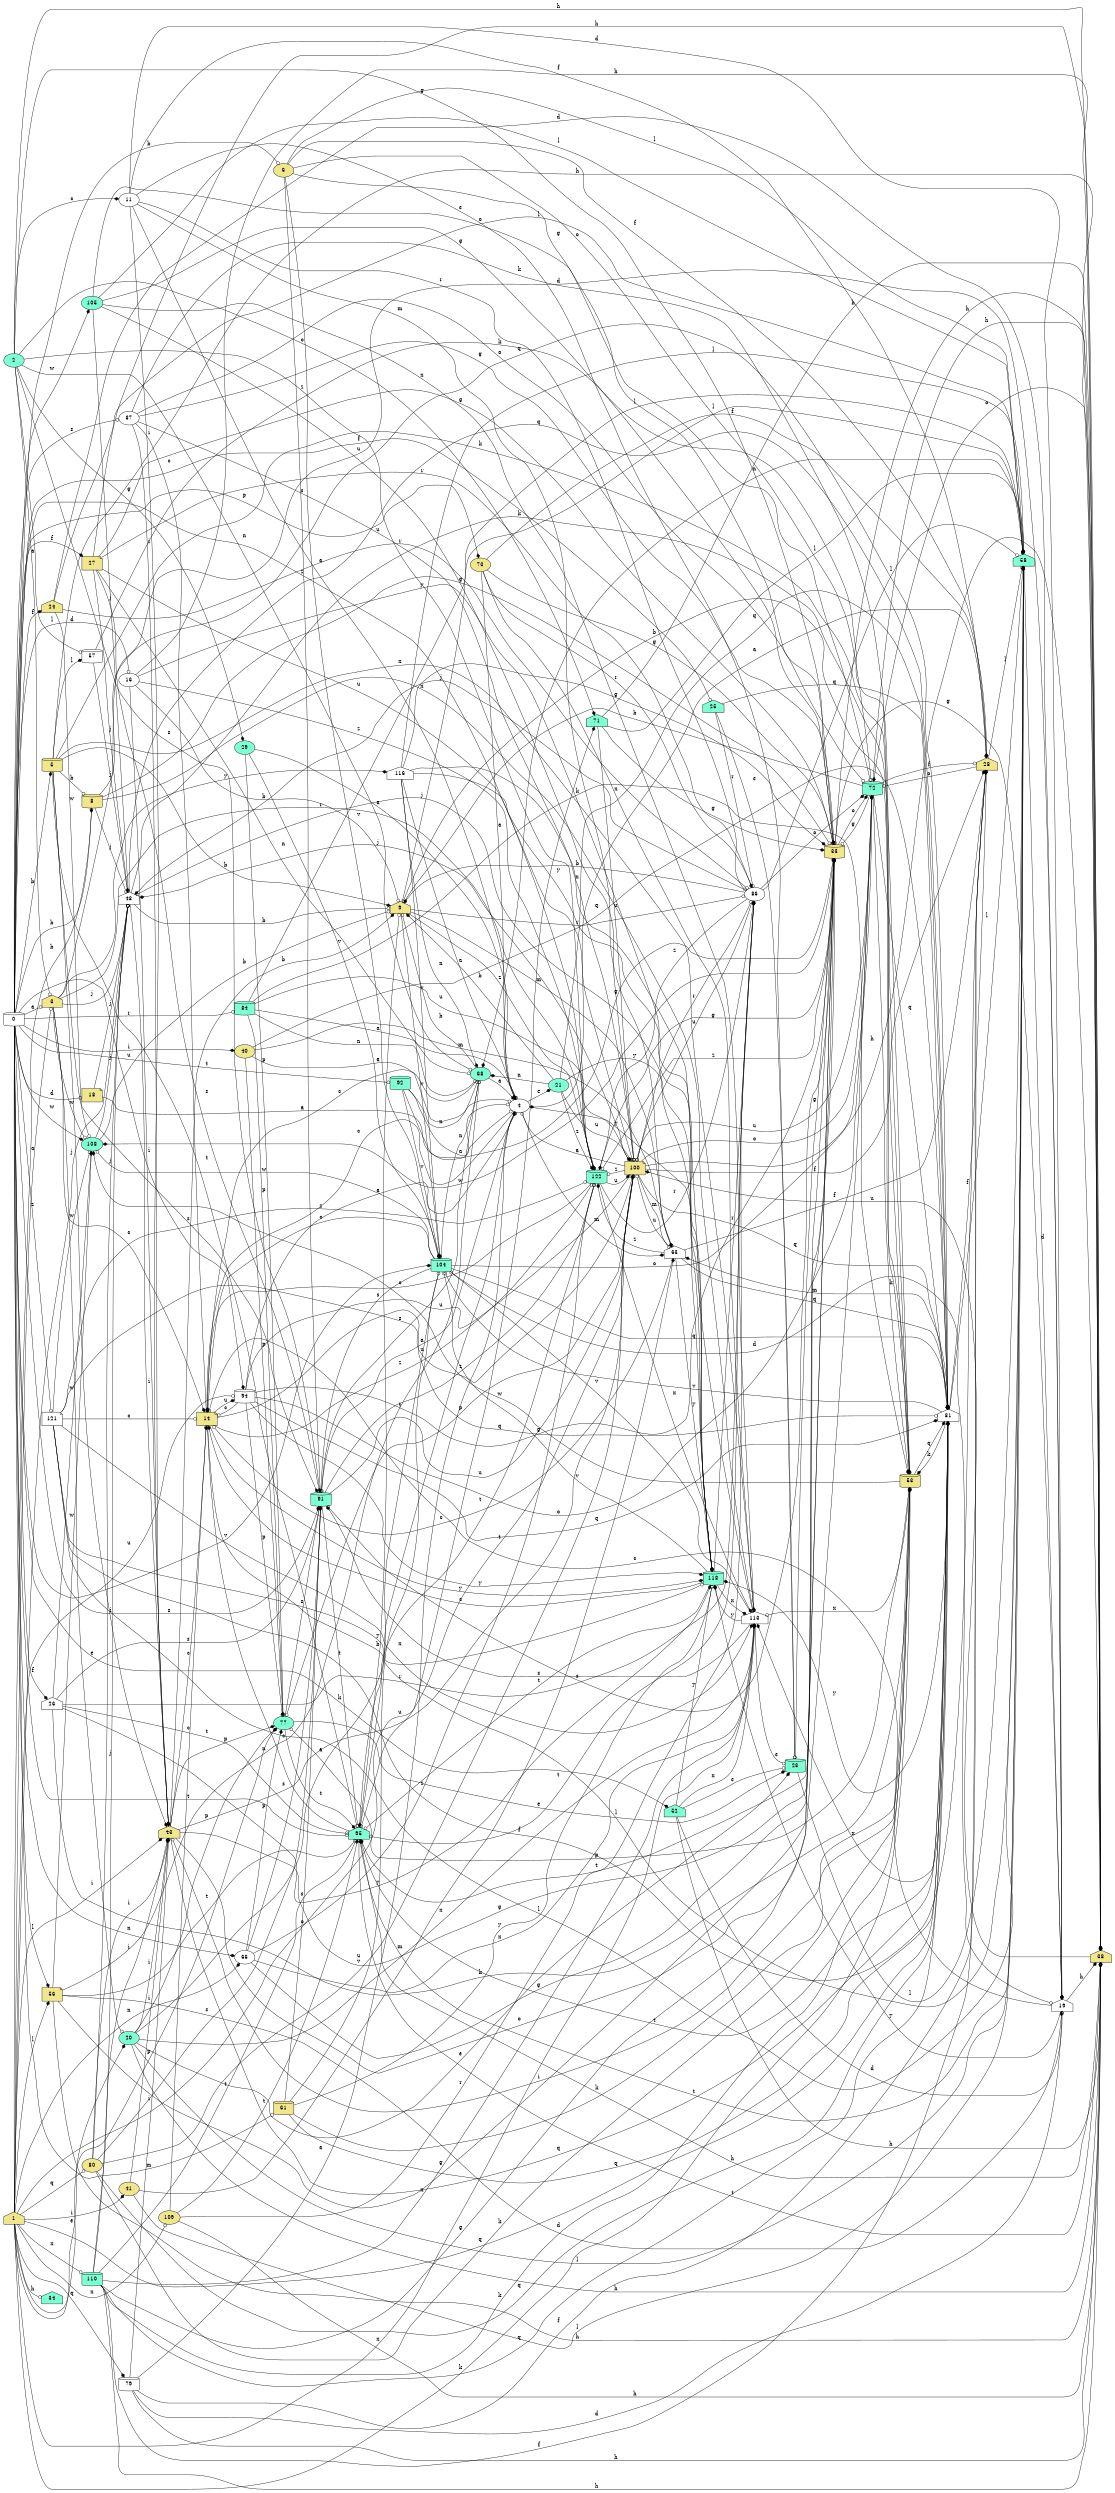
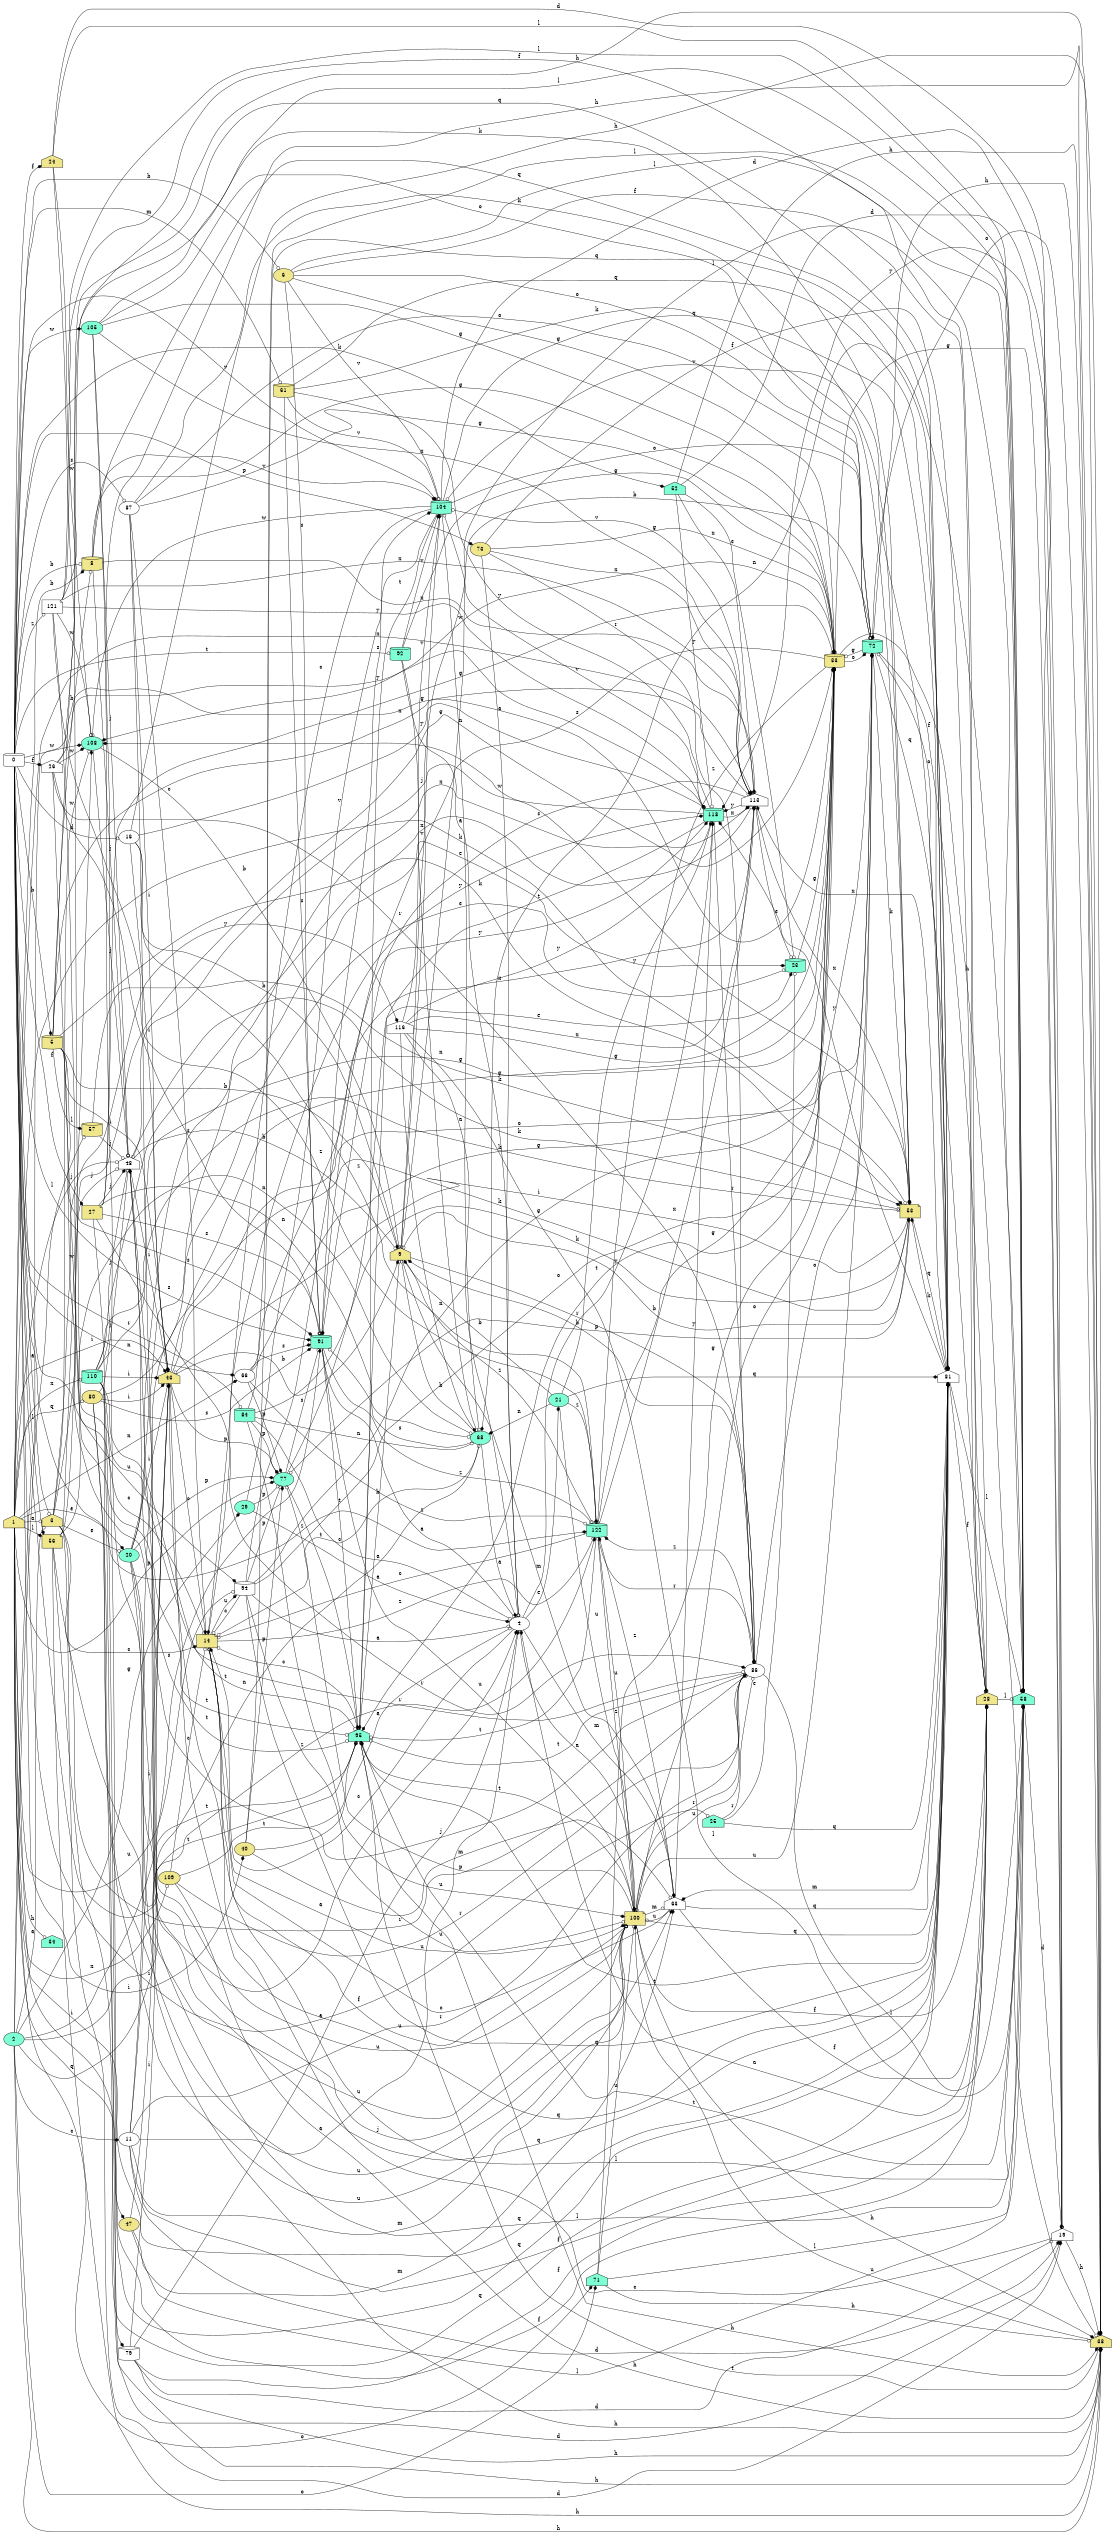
none -> (228, 458)
(92, 656) -> (92, 1130)
(380, 814) -> (284, 1931)
(92, 1095) -> none
(1007, 1431) -> none
(910, 1481) -> (910, 1211)
(435, 1598) -> none
(129, 2189) -> (129, 2224)
